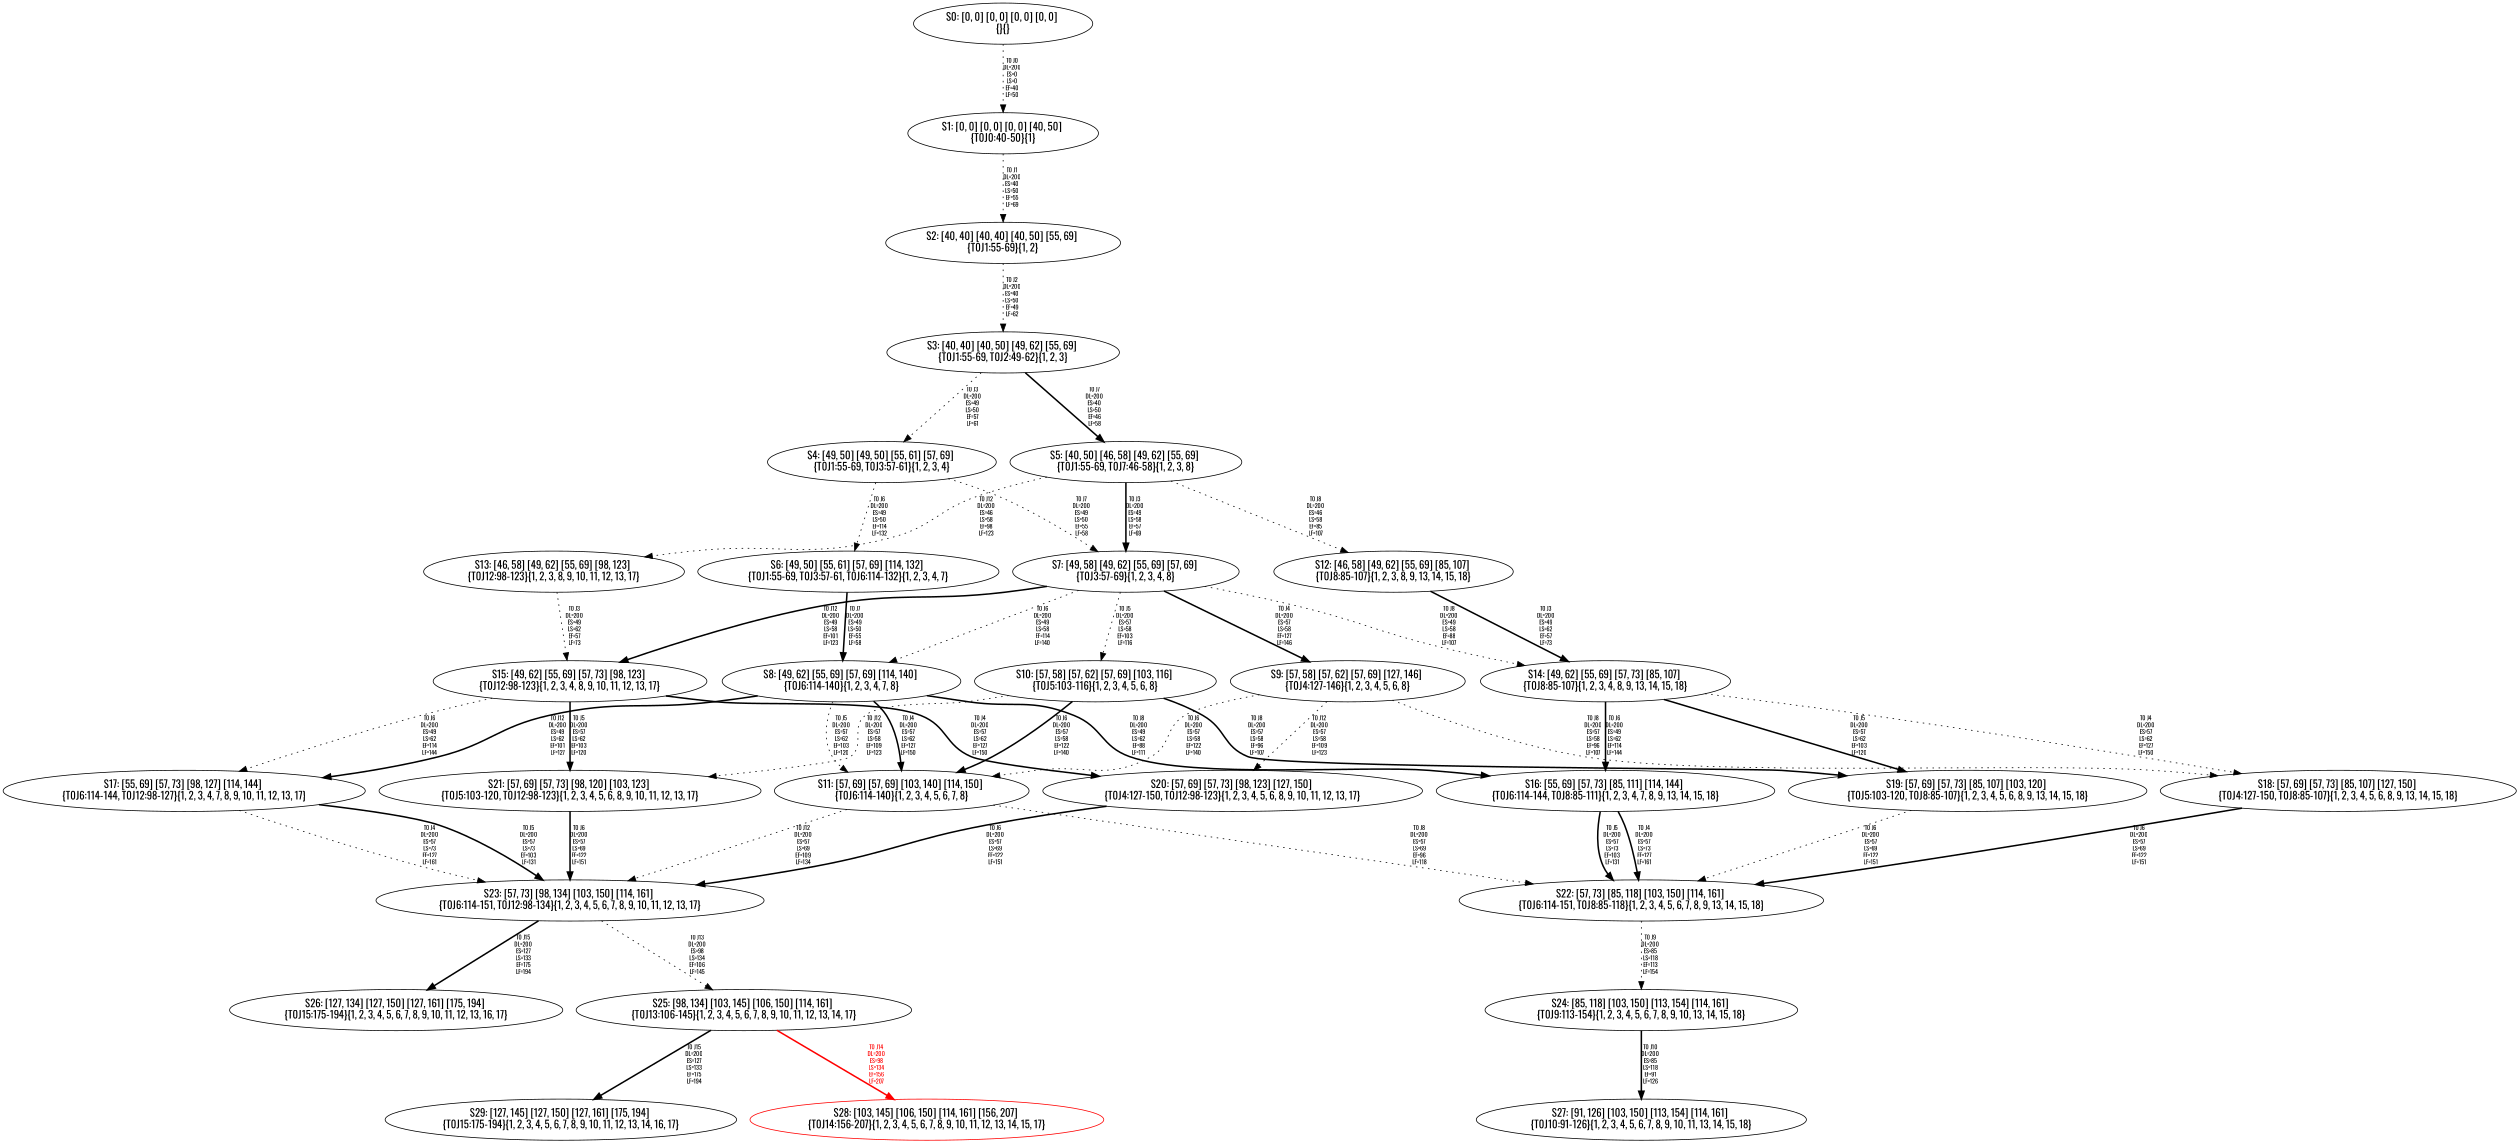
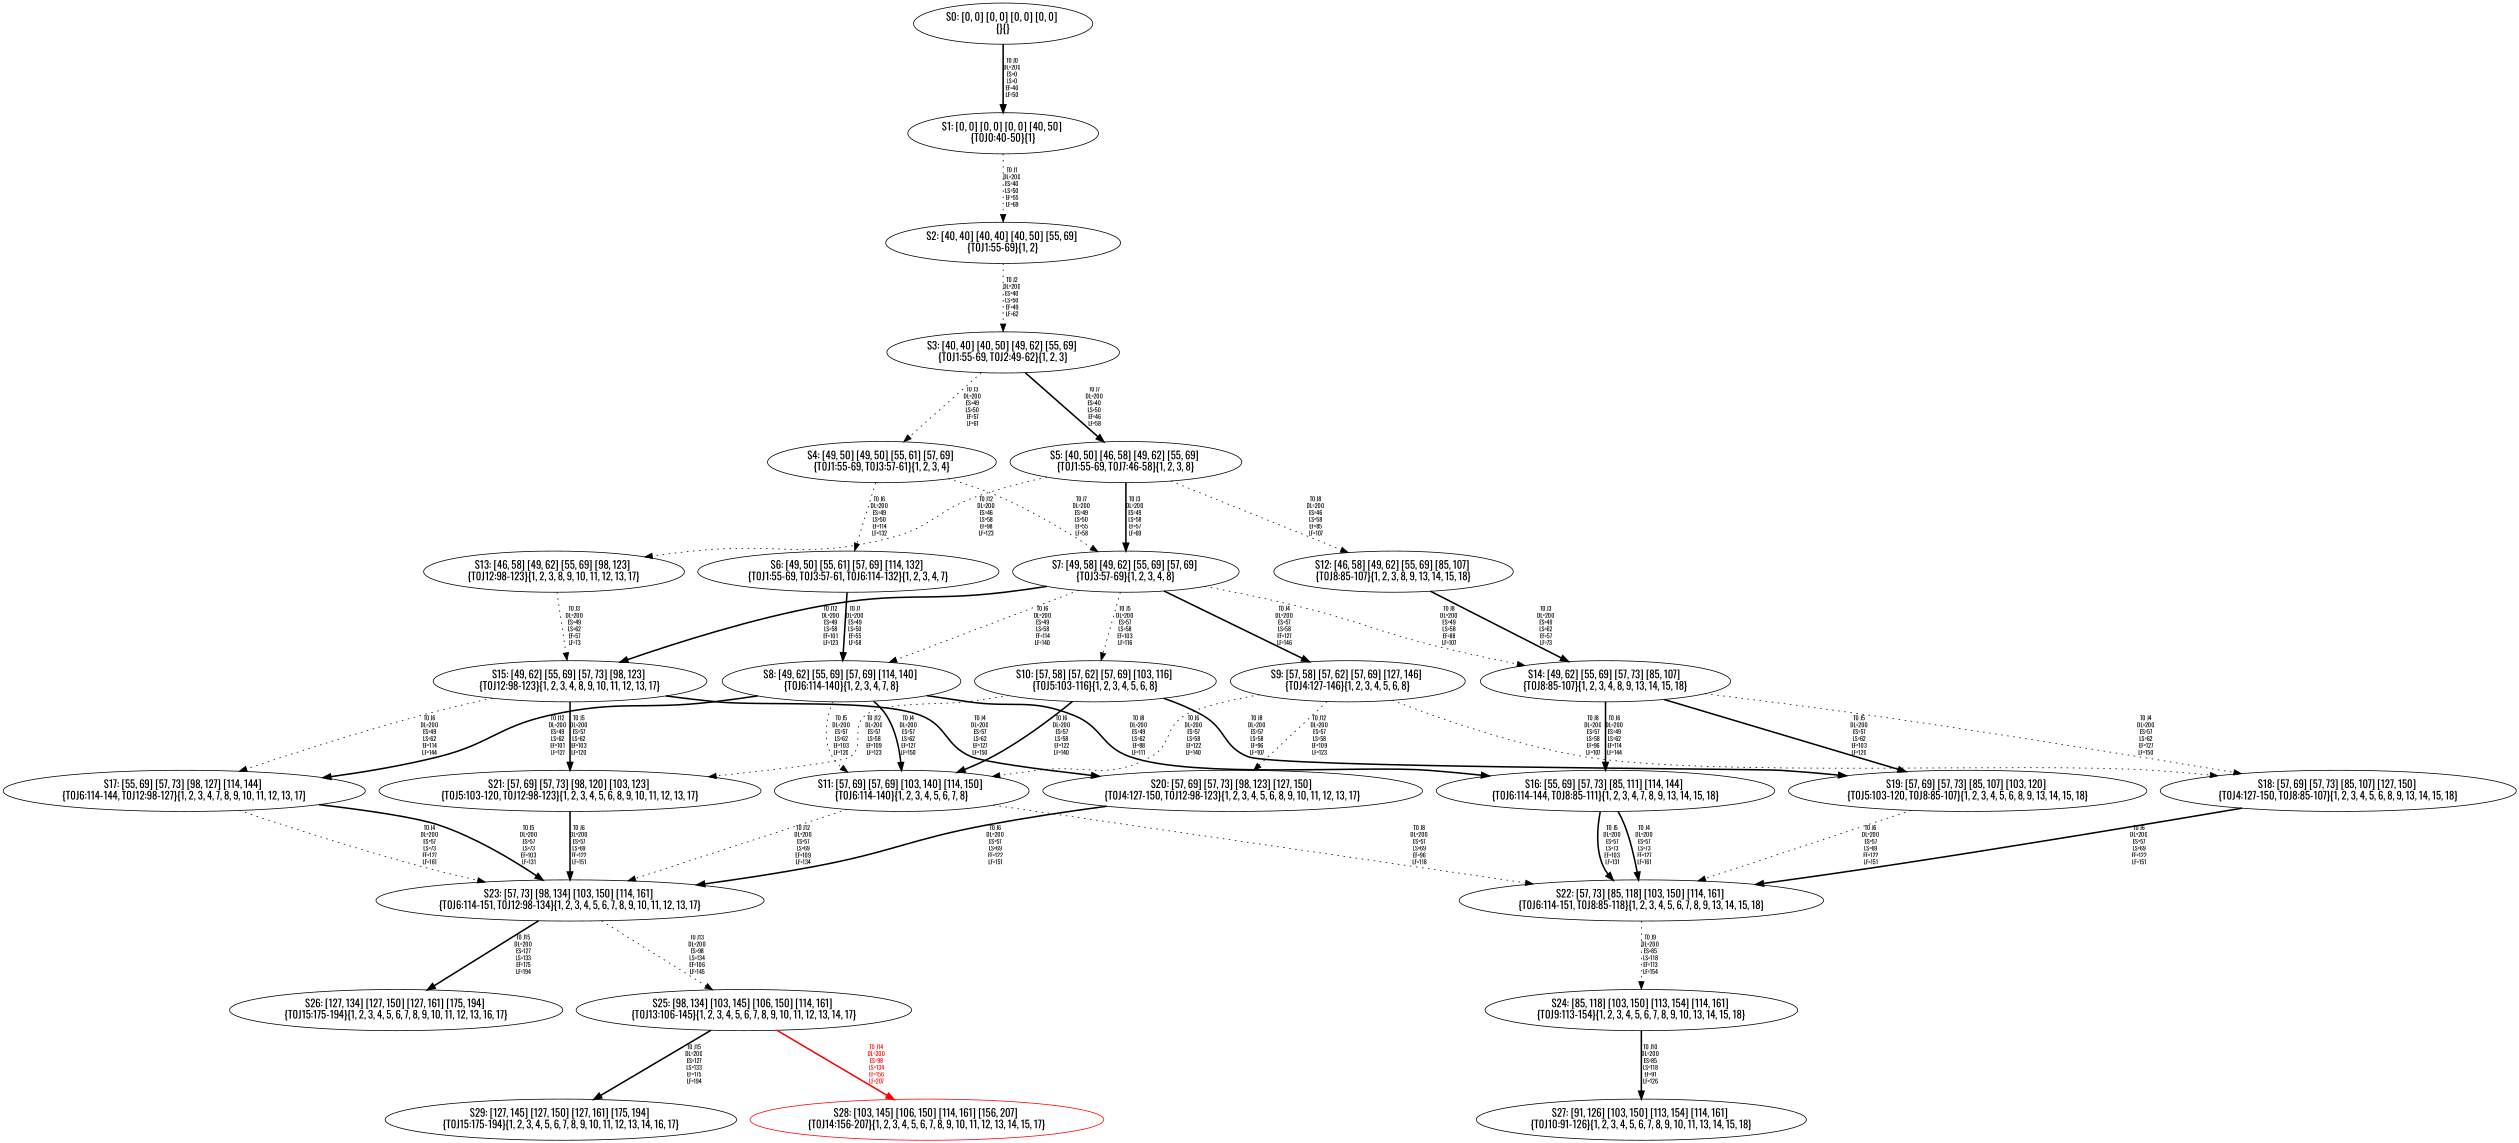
(1003, 74) -> (1003, 74)
